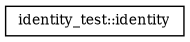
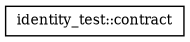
(95, 21) -> (95, 21)
